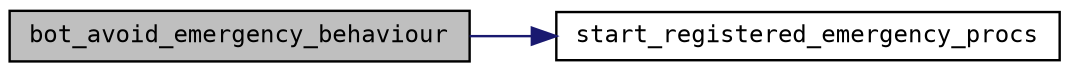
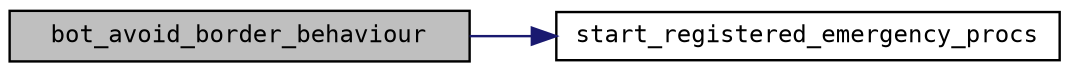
(240, 36) -> (240, 36)
